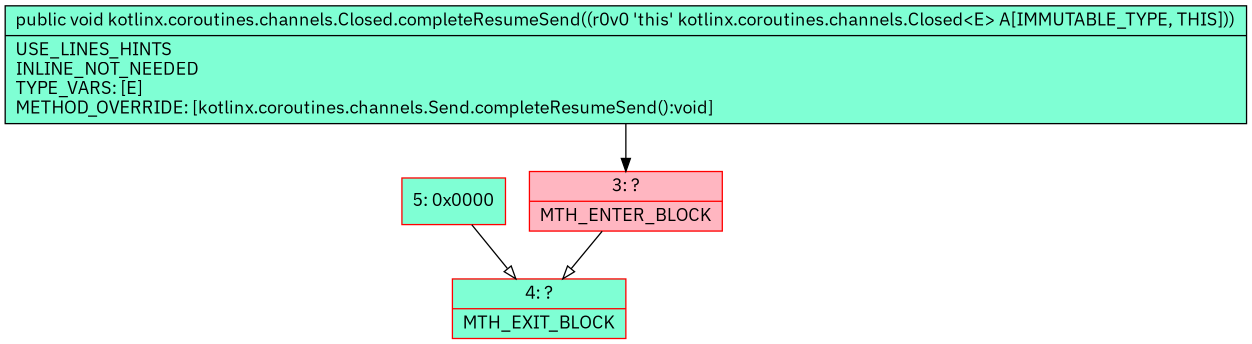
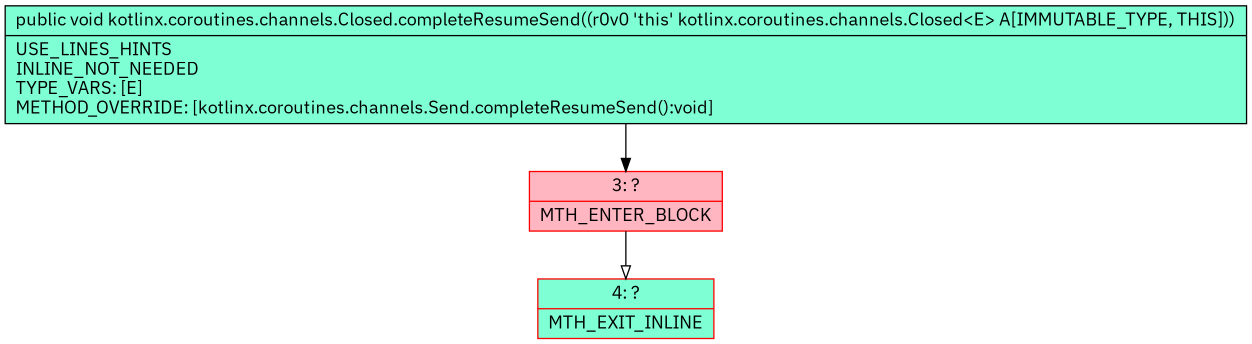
(454, 201) -> none
(539, 323) -> (626, 323)
